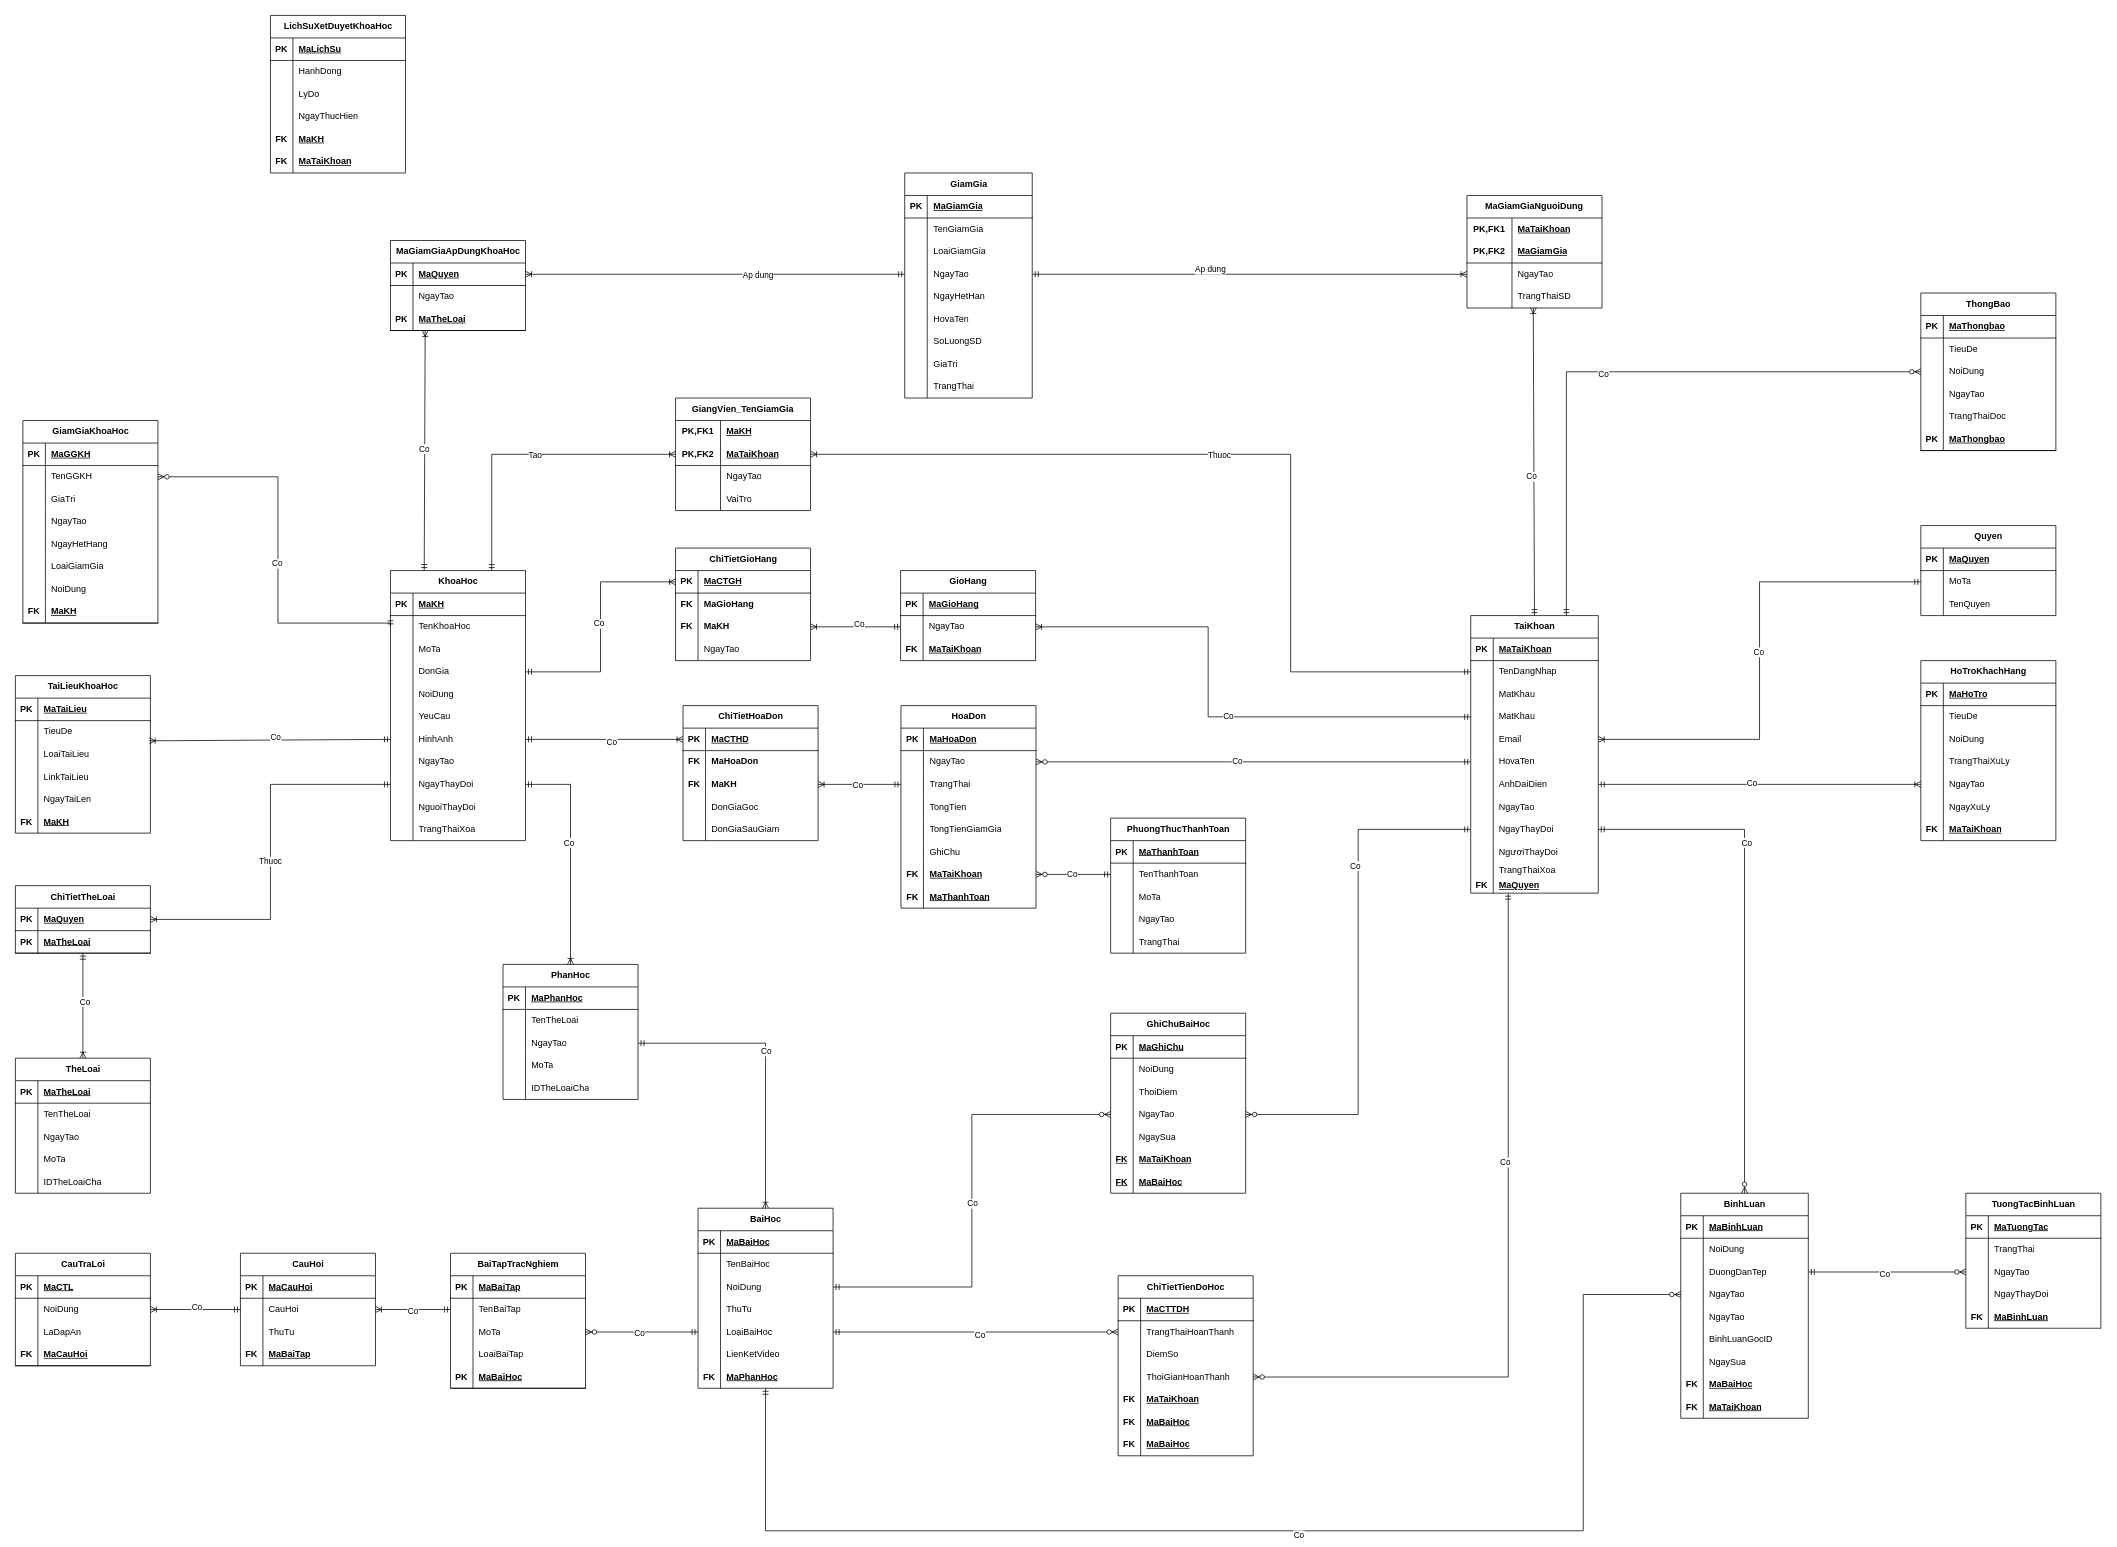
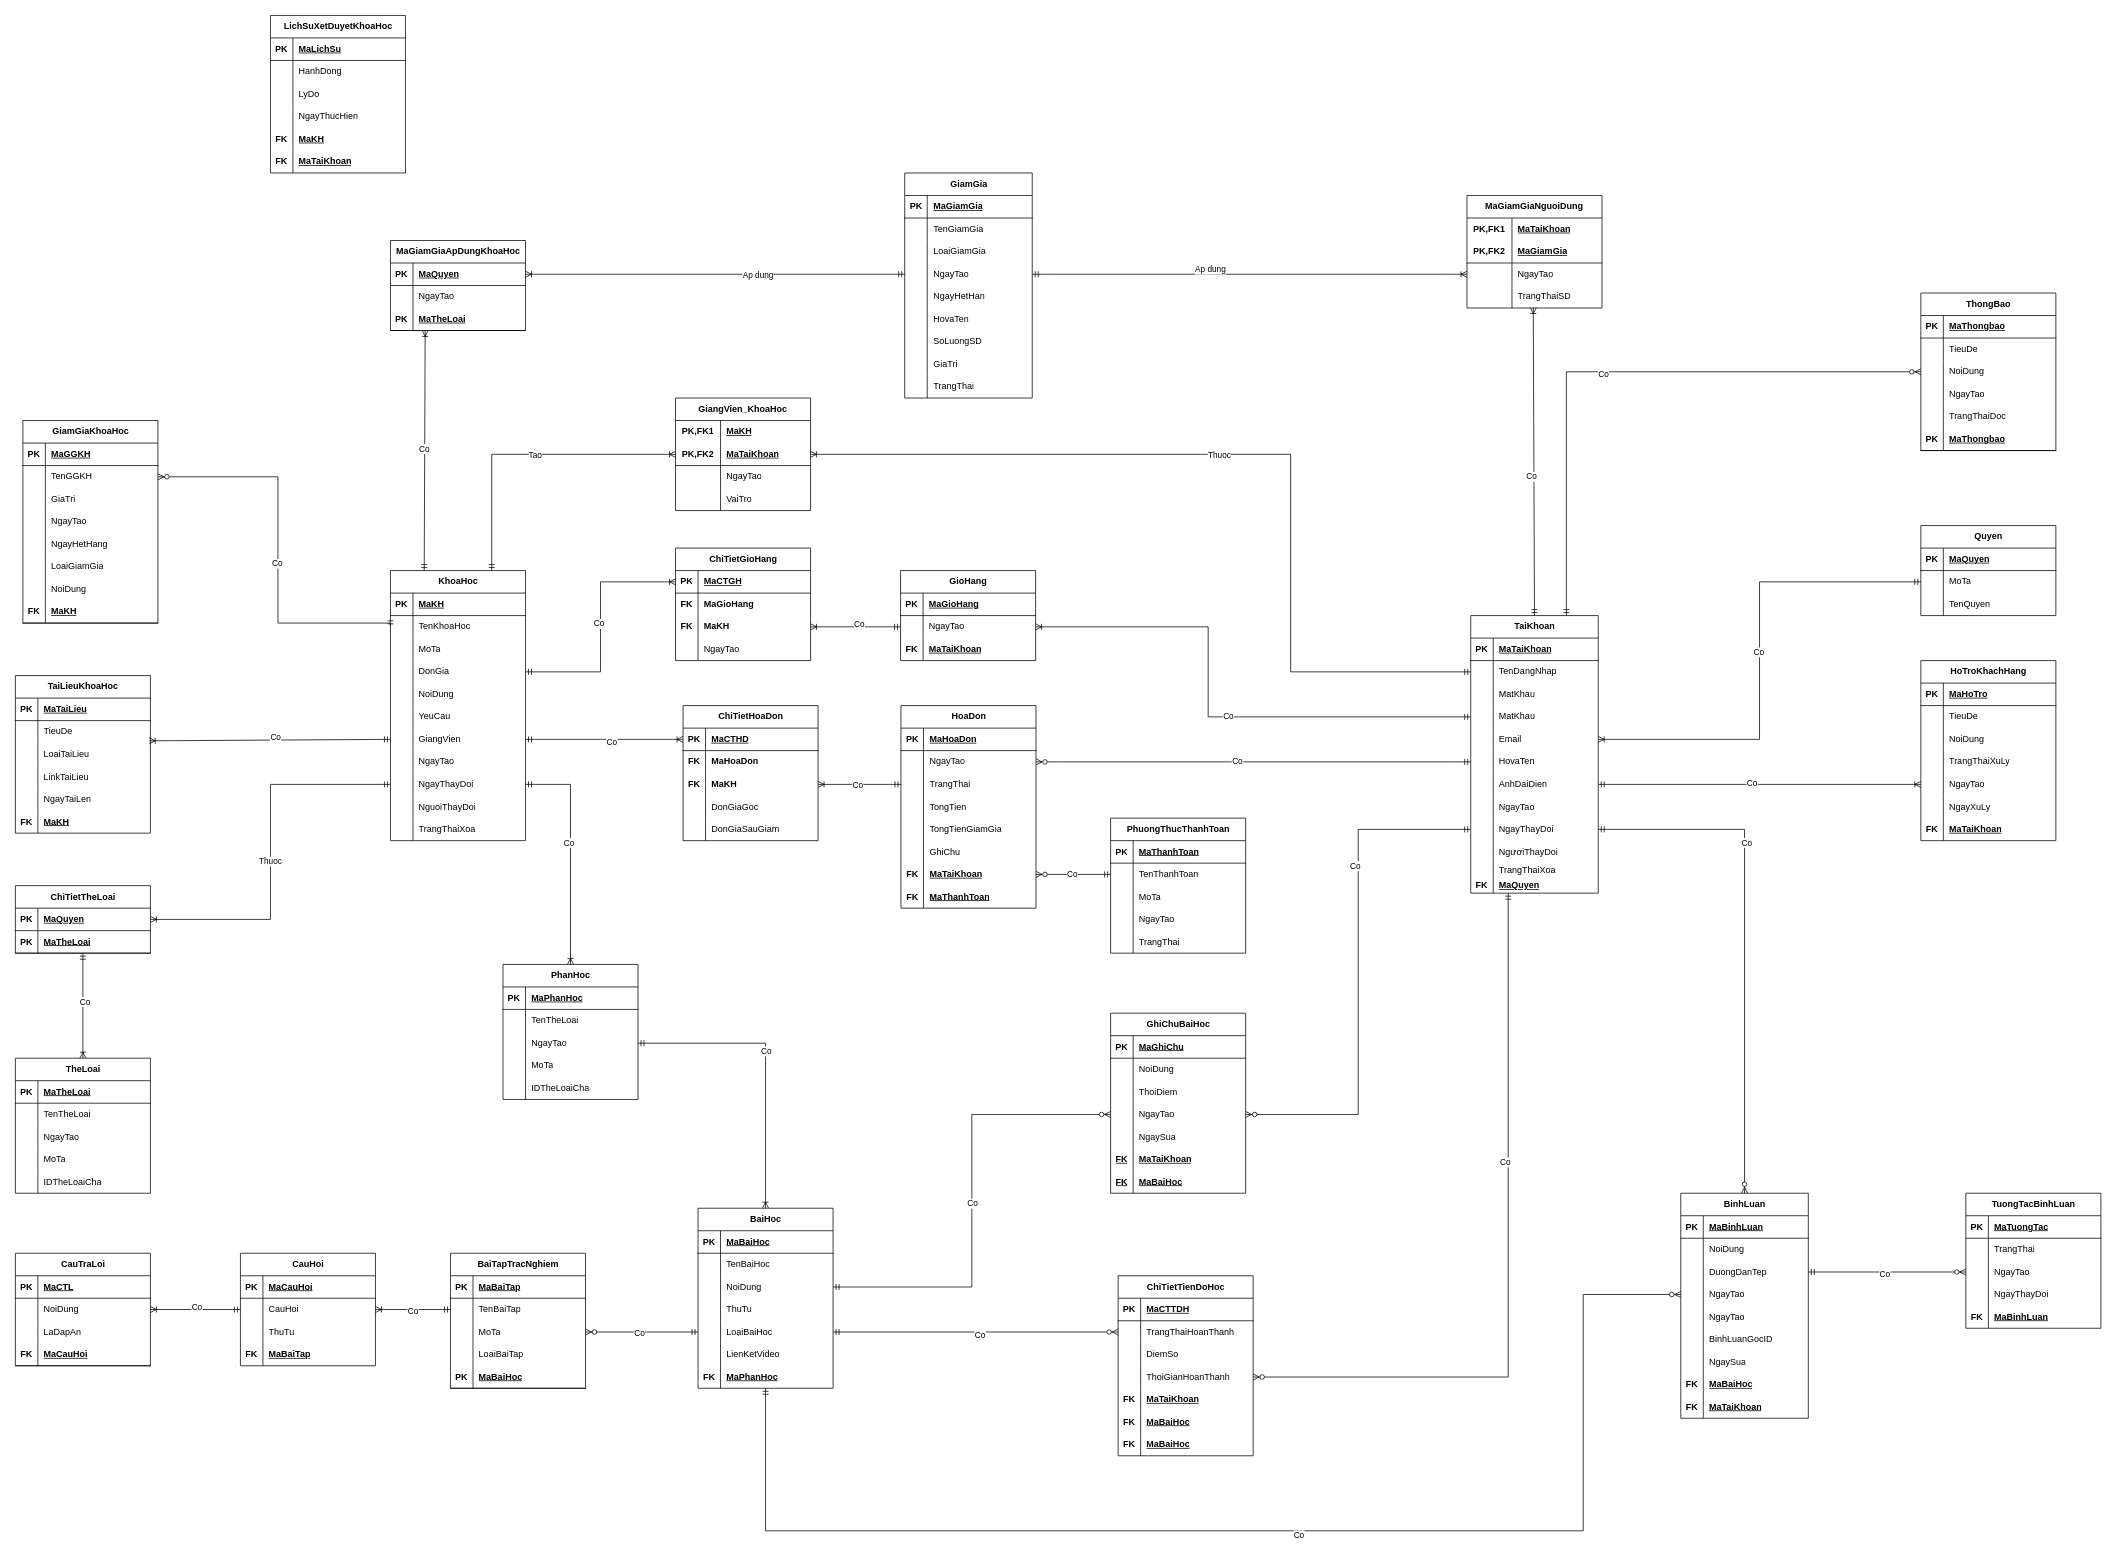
(743, 409) -> (743, 409)
(435, 739) -> (439, 739)
